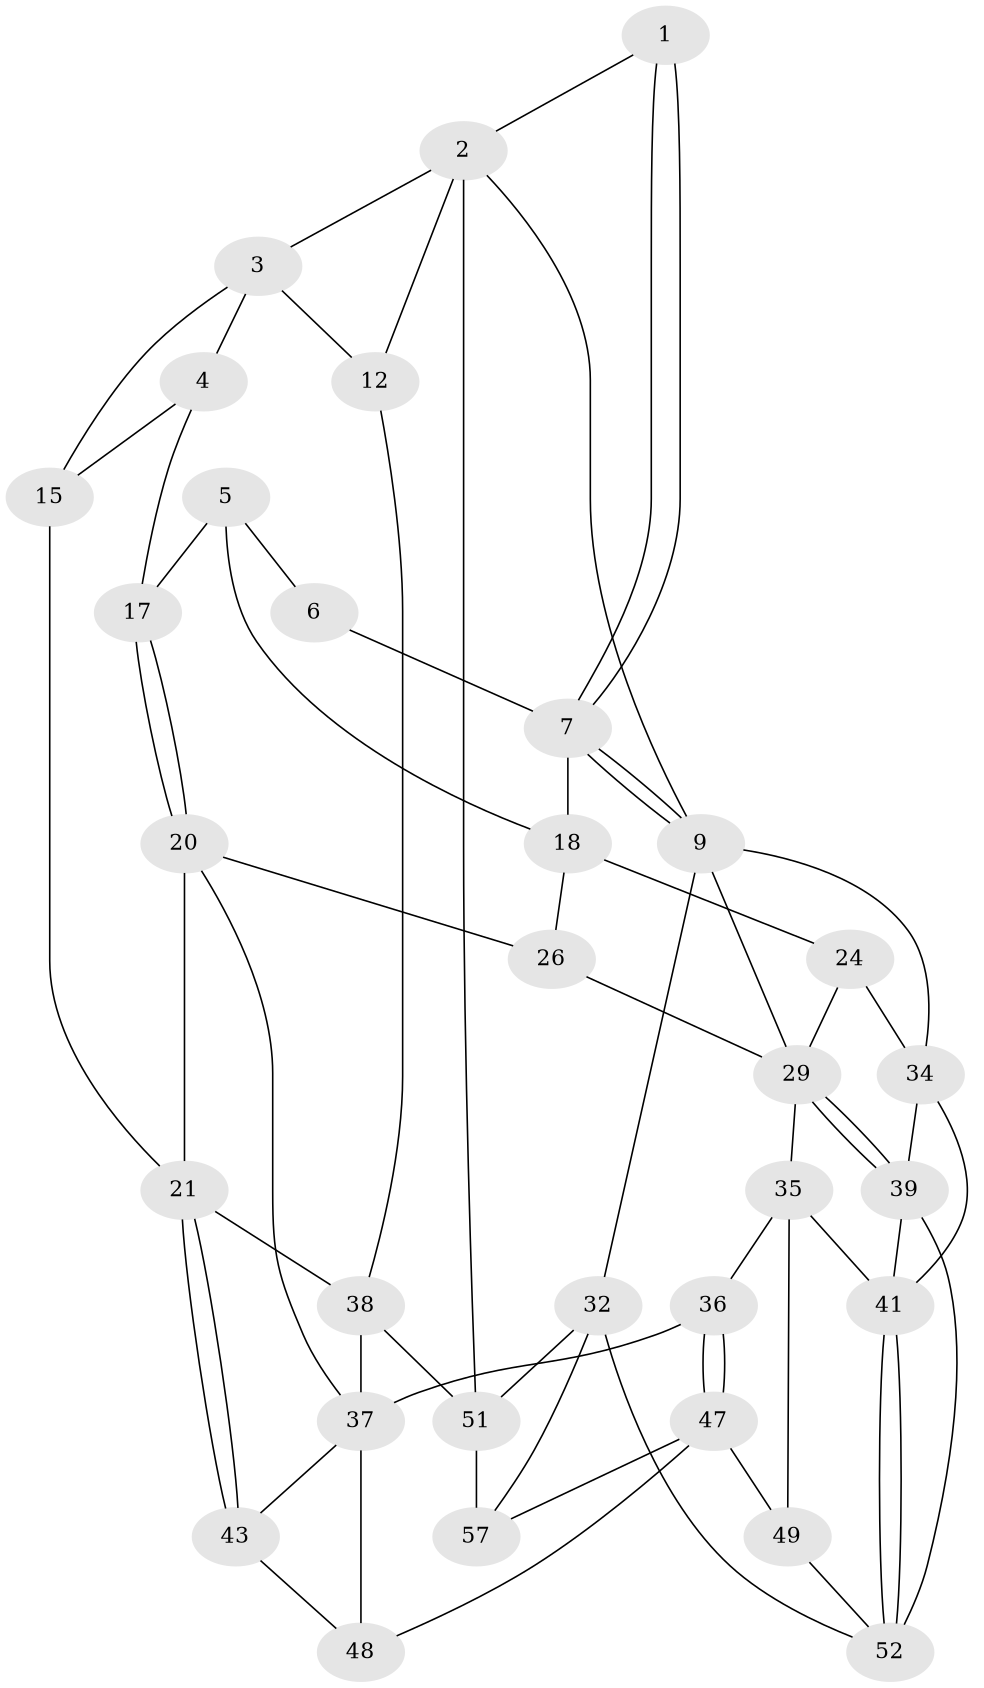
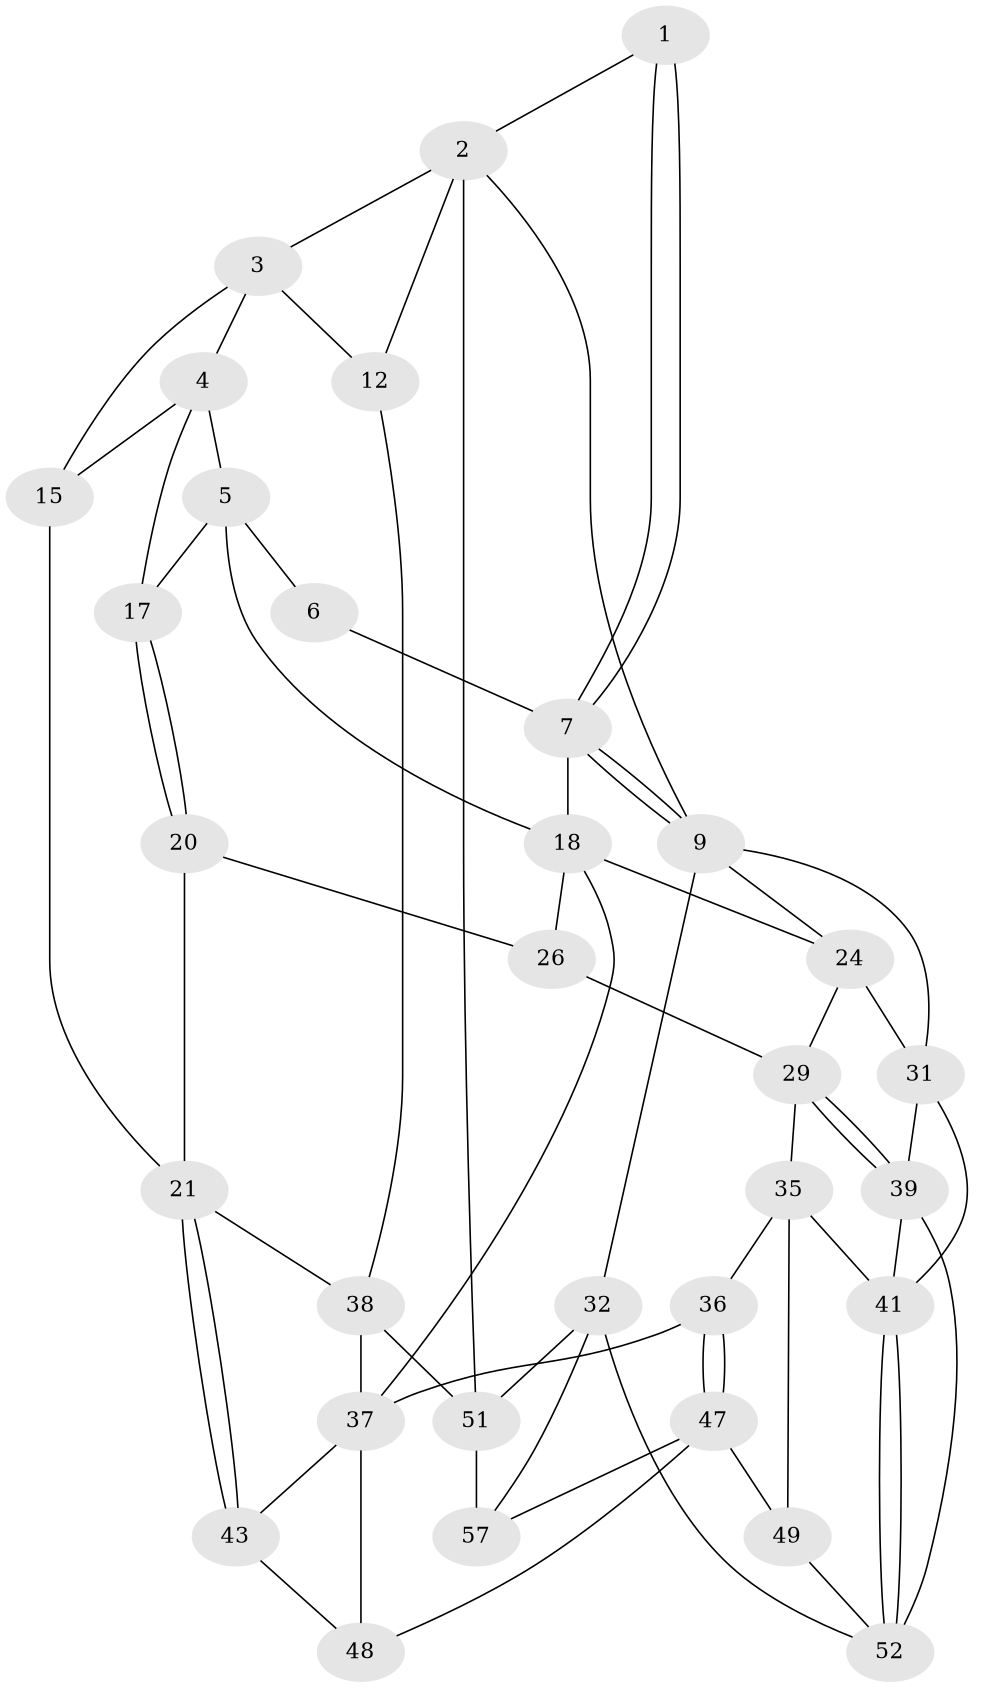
none -> (215, 439)
(749, 959) -> (776, 902)
(921, 1075) -> (921, 1075)
(273, 1133) -> (545, 1149)
